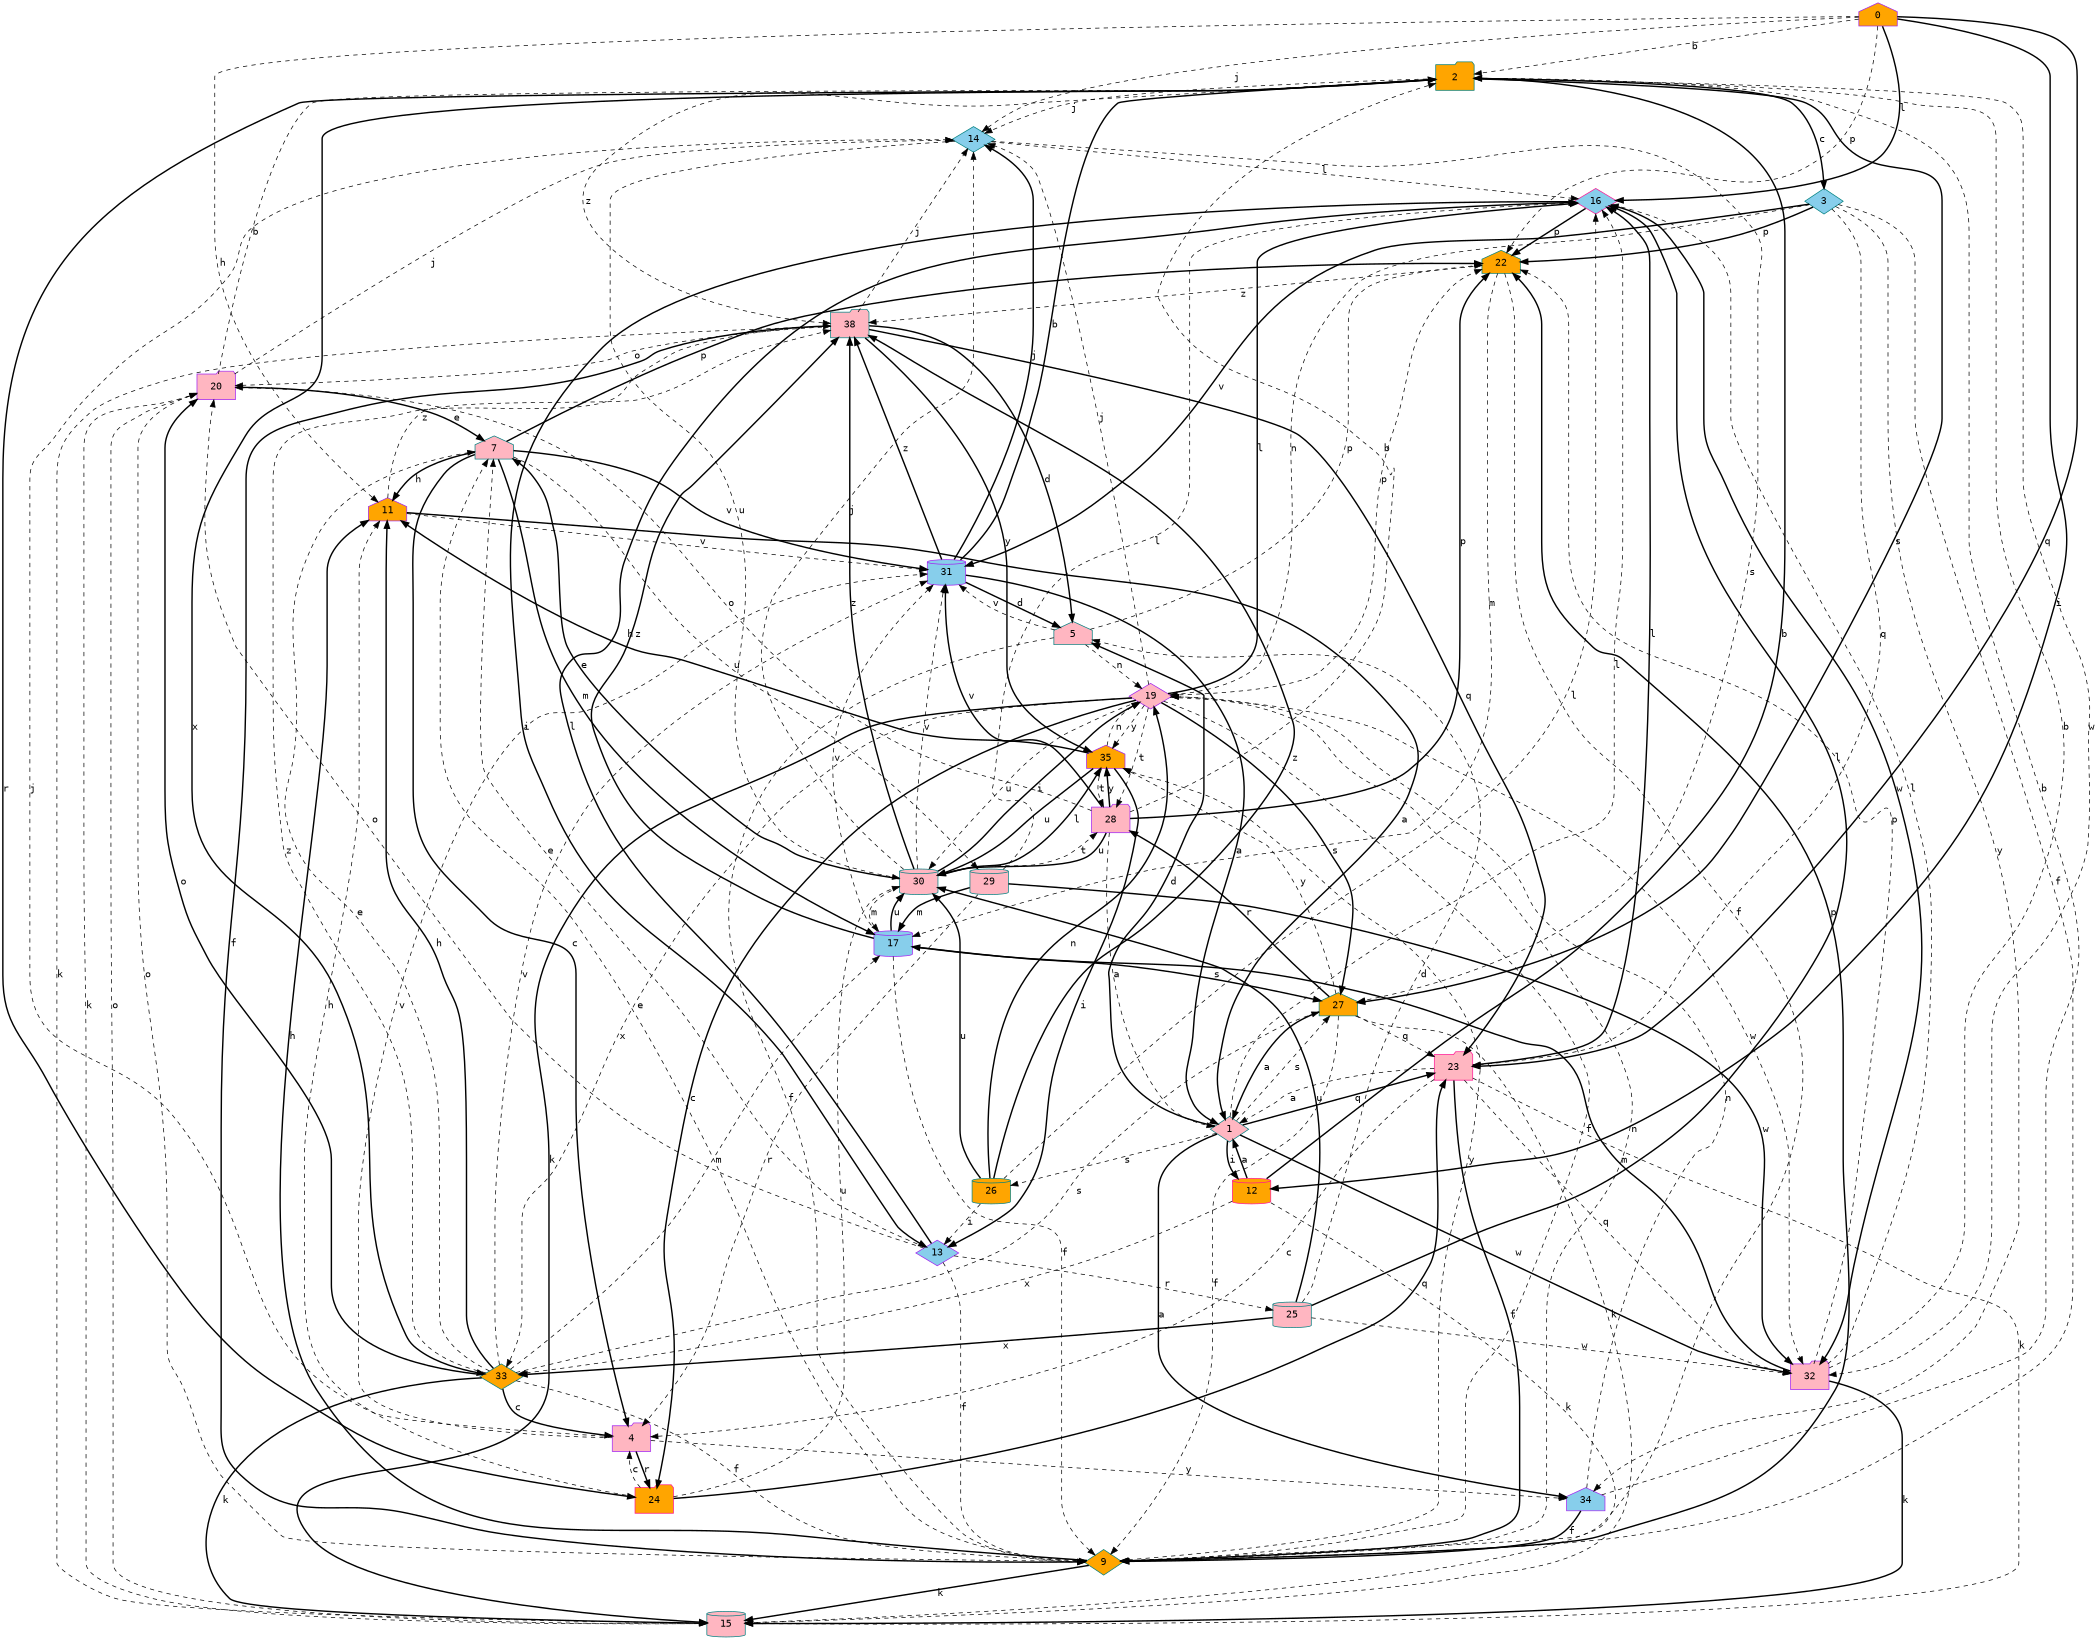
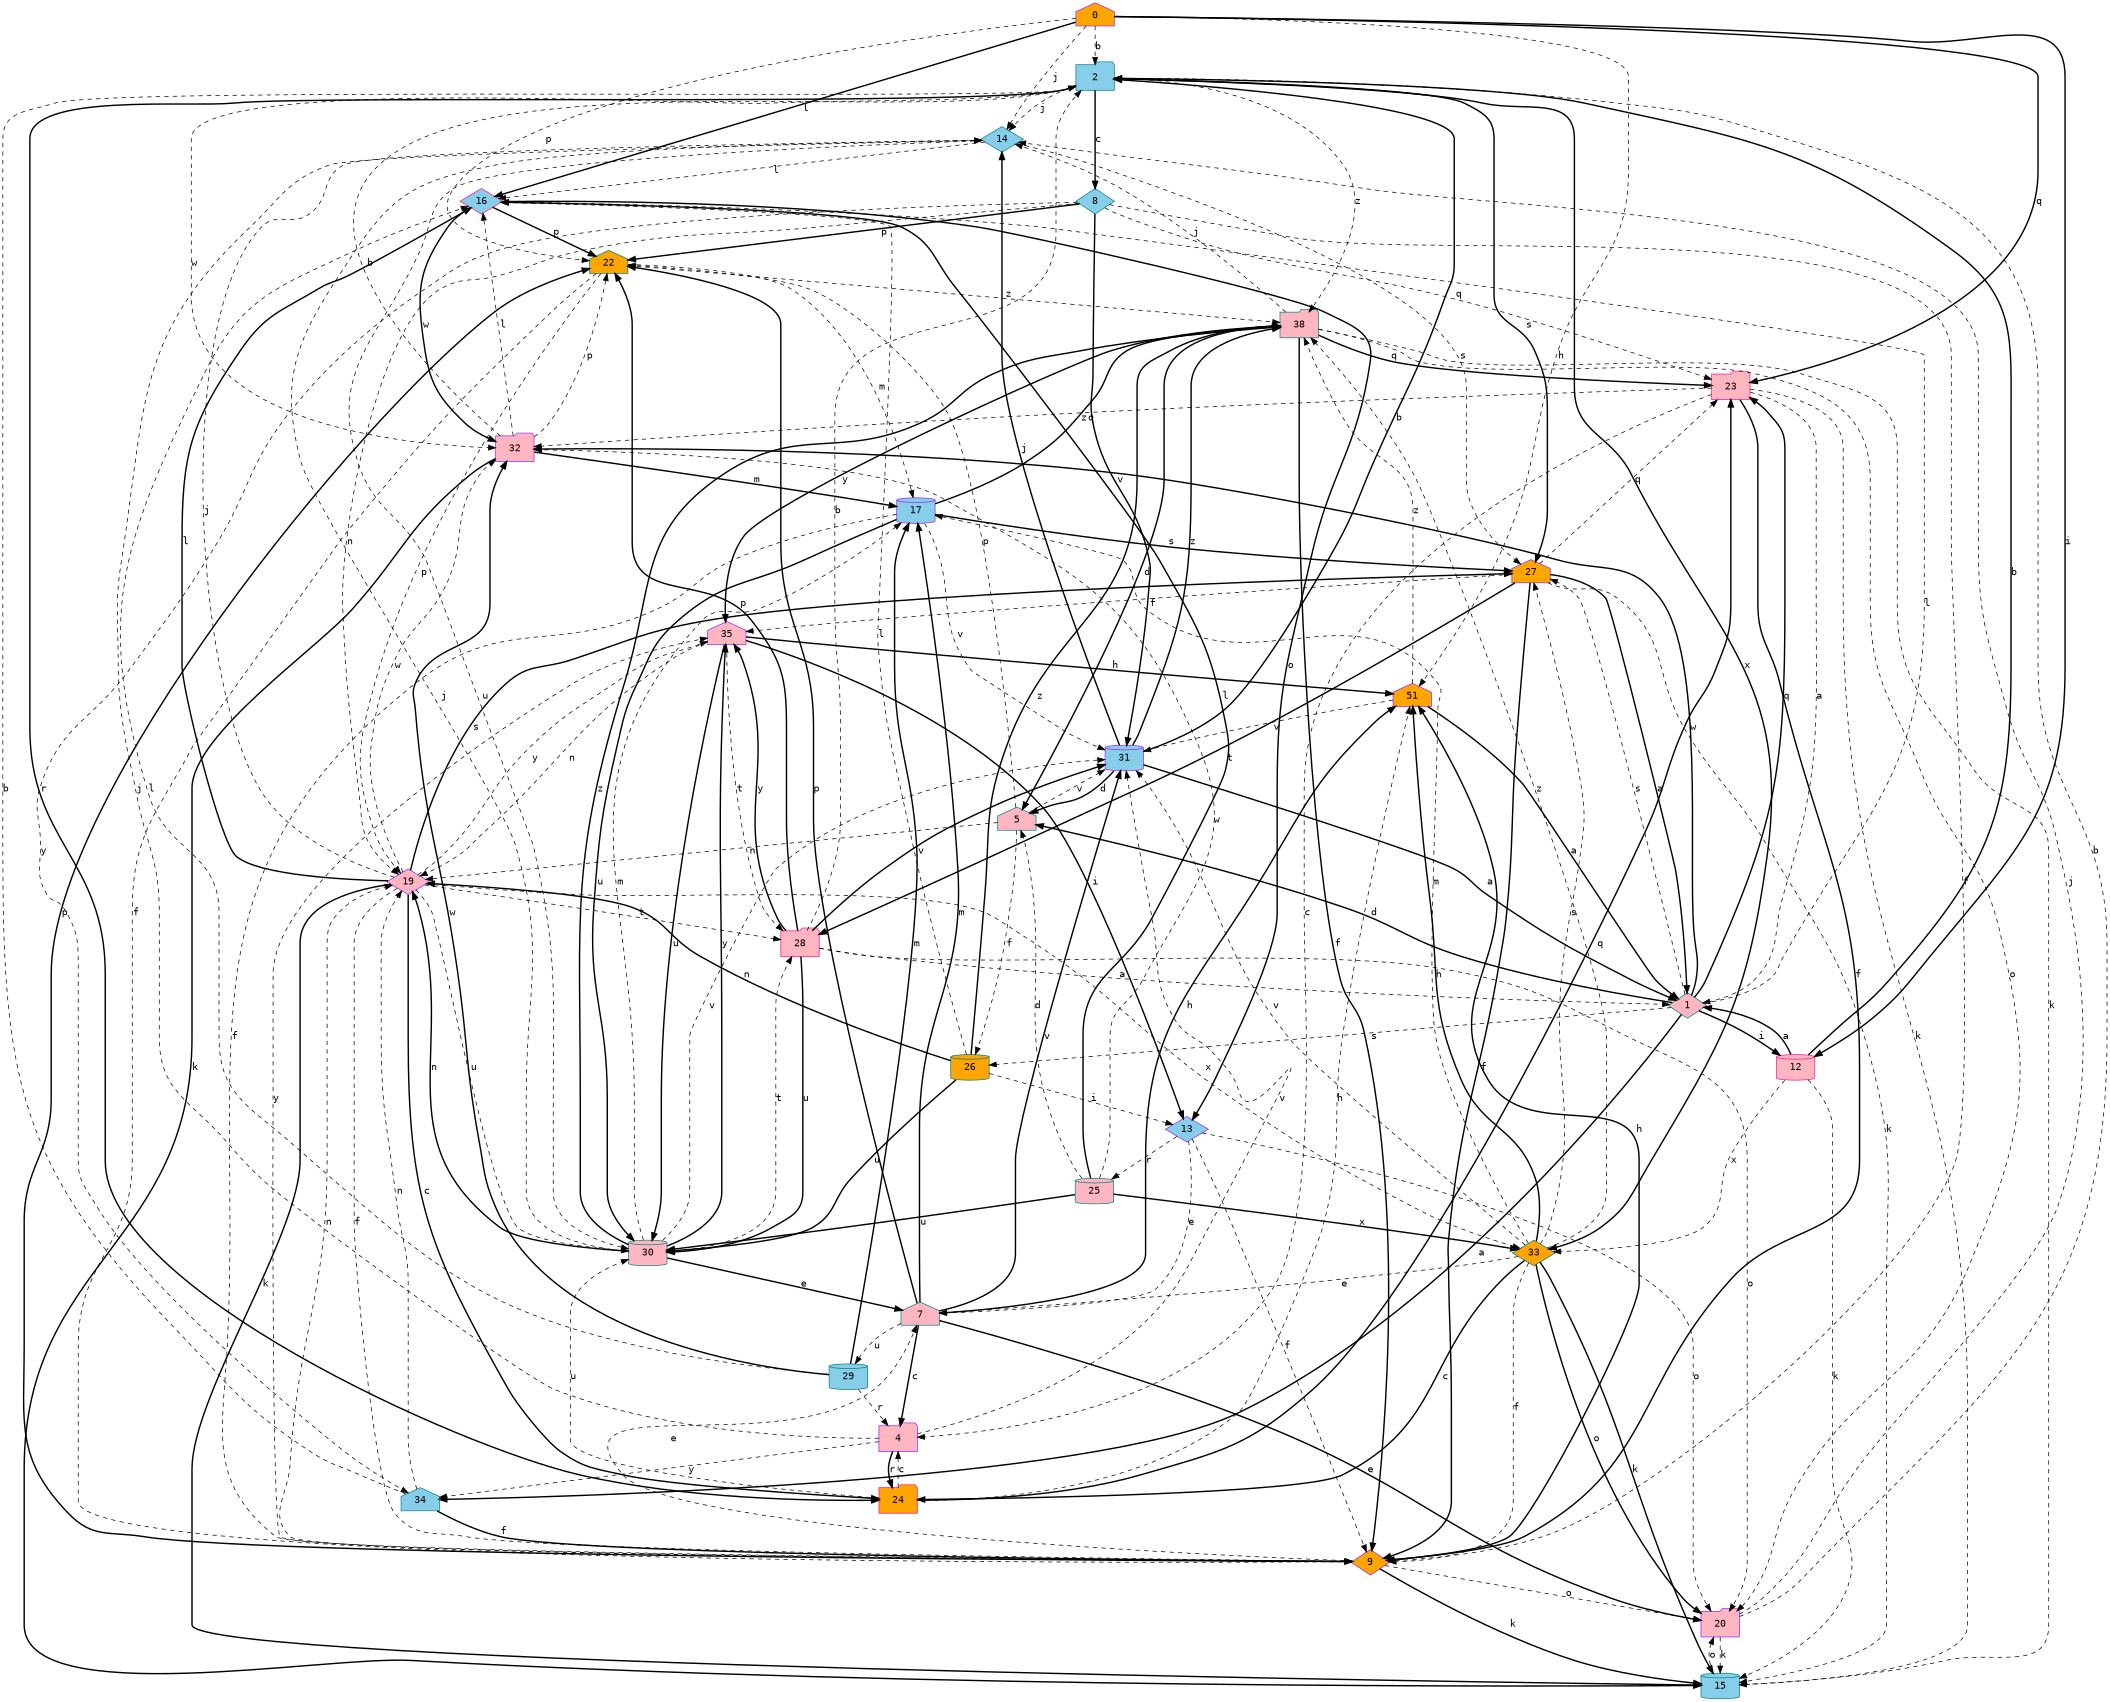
(1455, 78) -> (1095, 78)
(1824, 201) -> (1095, 201)
(410, 407) -> (1306, 1444)
(681, 452) -> none
(388, 511) -> (1412, 696)
(1374, 557) -> (431, 539)
(1648, 710) -> none
(527, 727) -> (1291, 665)
(1106, 758) -> (727, 634)
(1040, 789) -> (434, 1067)
(1077, 820) -> (725, 944)
(1111, 820) -> (800, 944)
(989, 882) -> (848, 1377)
(1303, 882) -> (1153, 603)
(1249, 913) -> (1230, 758)
(1338, 1006) -> (1531, 572)
(777, 1075) -> (1005, 941)
(1252, 1191) -> (1796, 1067)
(1212, 1269) -> (1474, 1085)
(546, 1425) -> (1277, 1486)
(1586, 1500) -> (420, 1500)
(1104, 1562) -> (1370, 1562)
(726, 1624) -> (1720, 1686)
